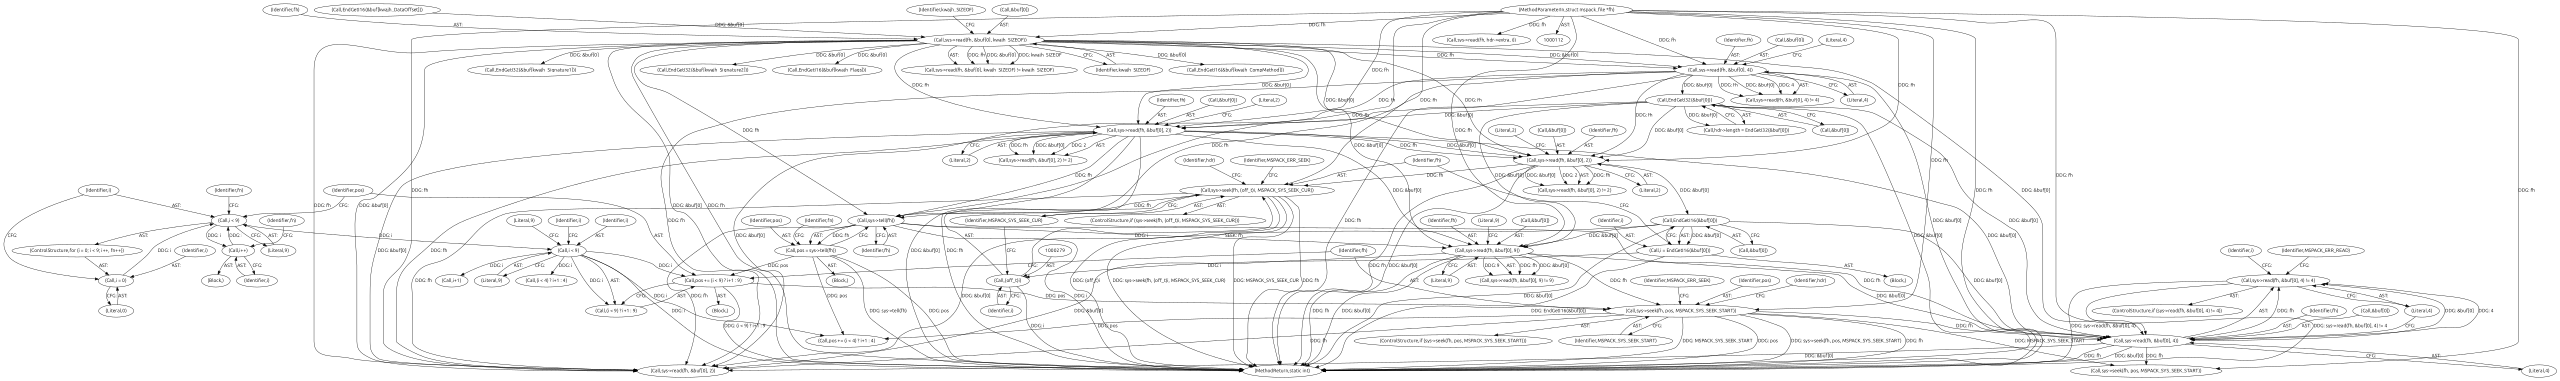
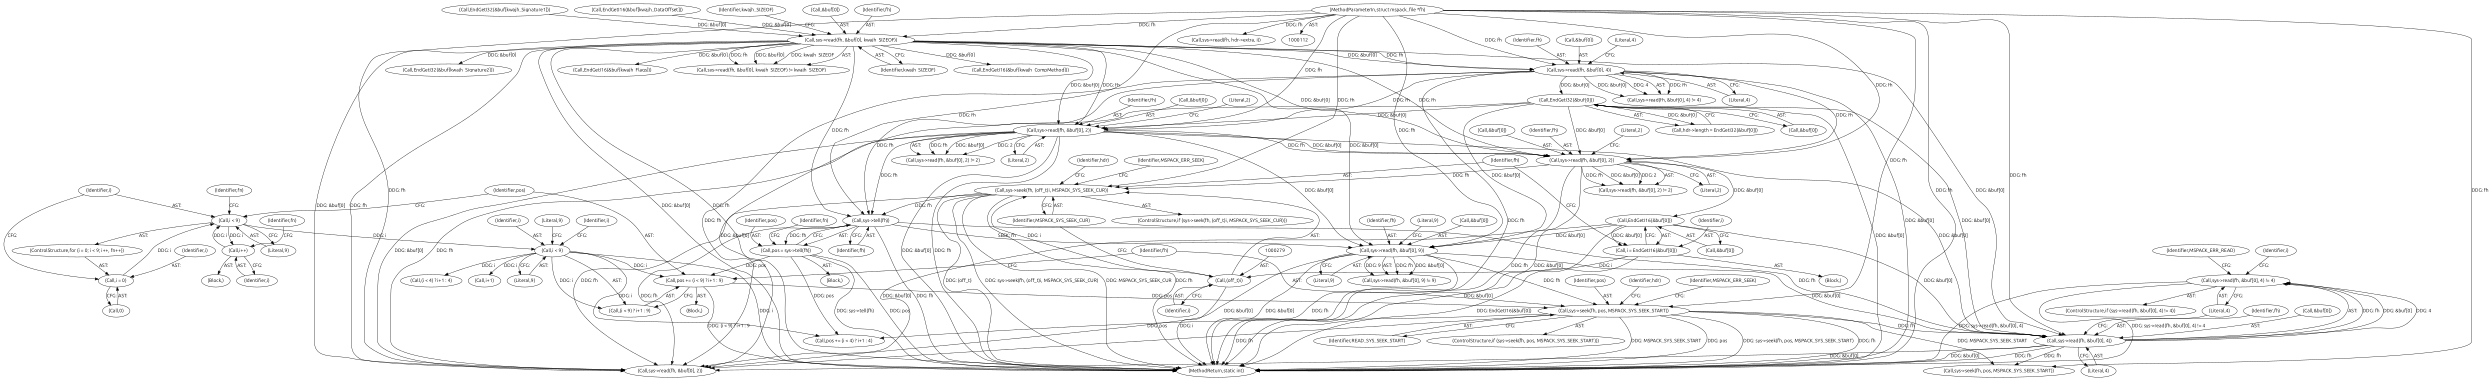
(730, 44) -> (674, 26)
(1081, 296) -> (925, 296)
(116, 311) -> (116, 311)
(1616, 341) -> (1367, 341)
